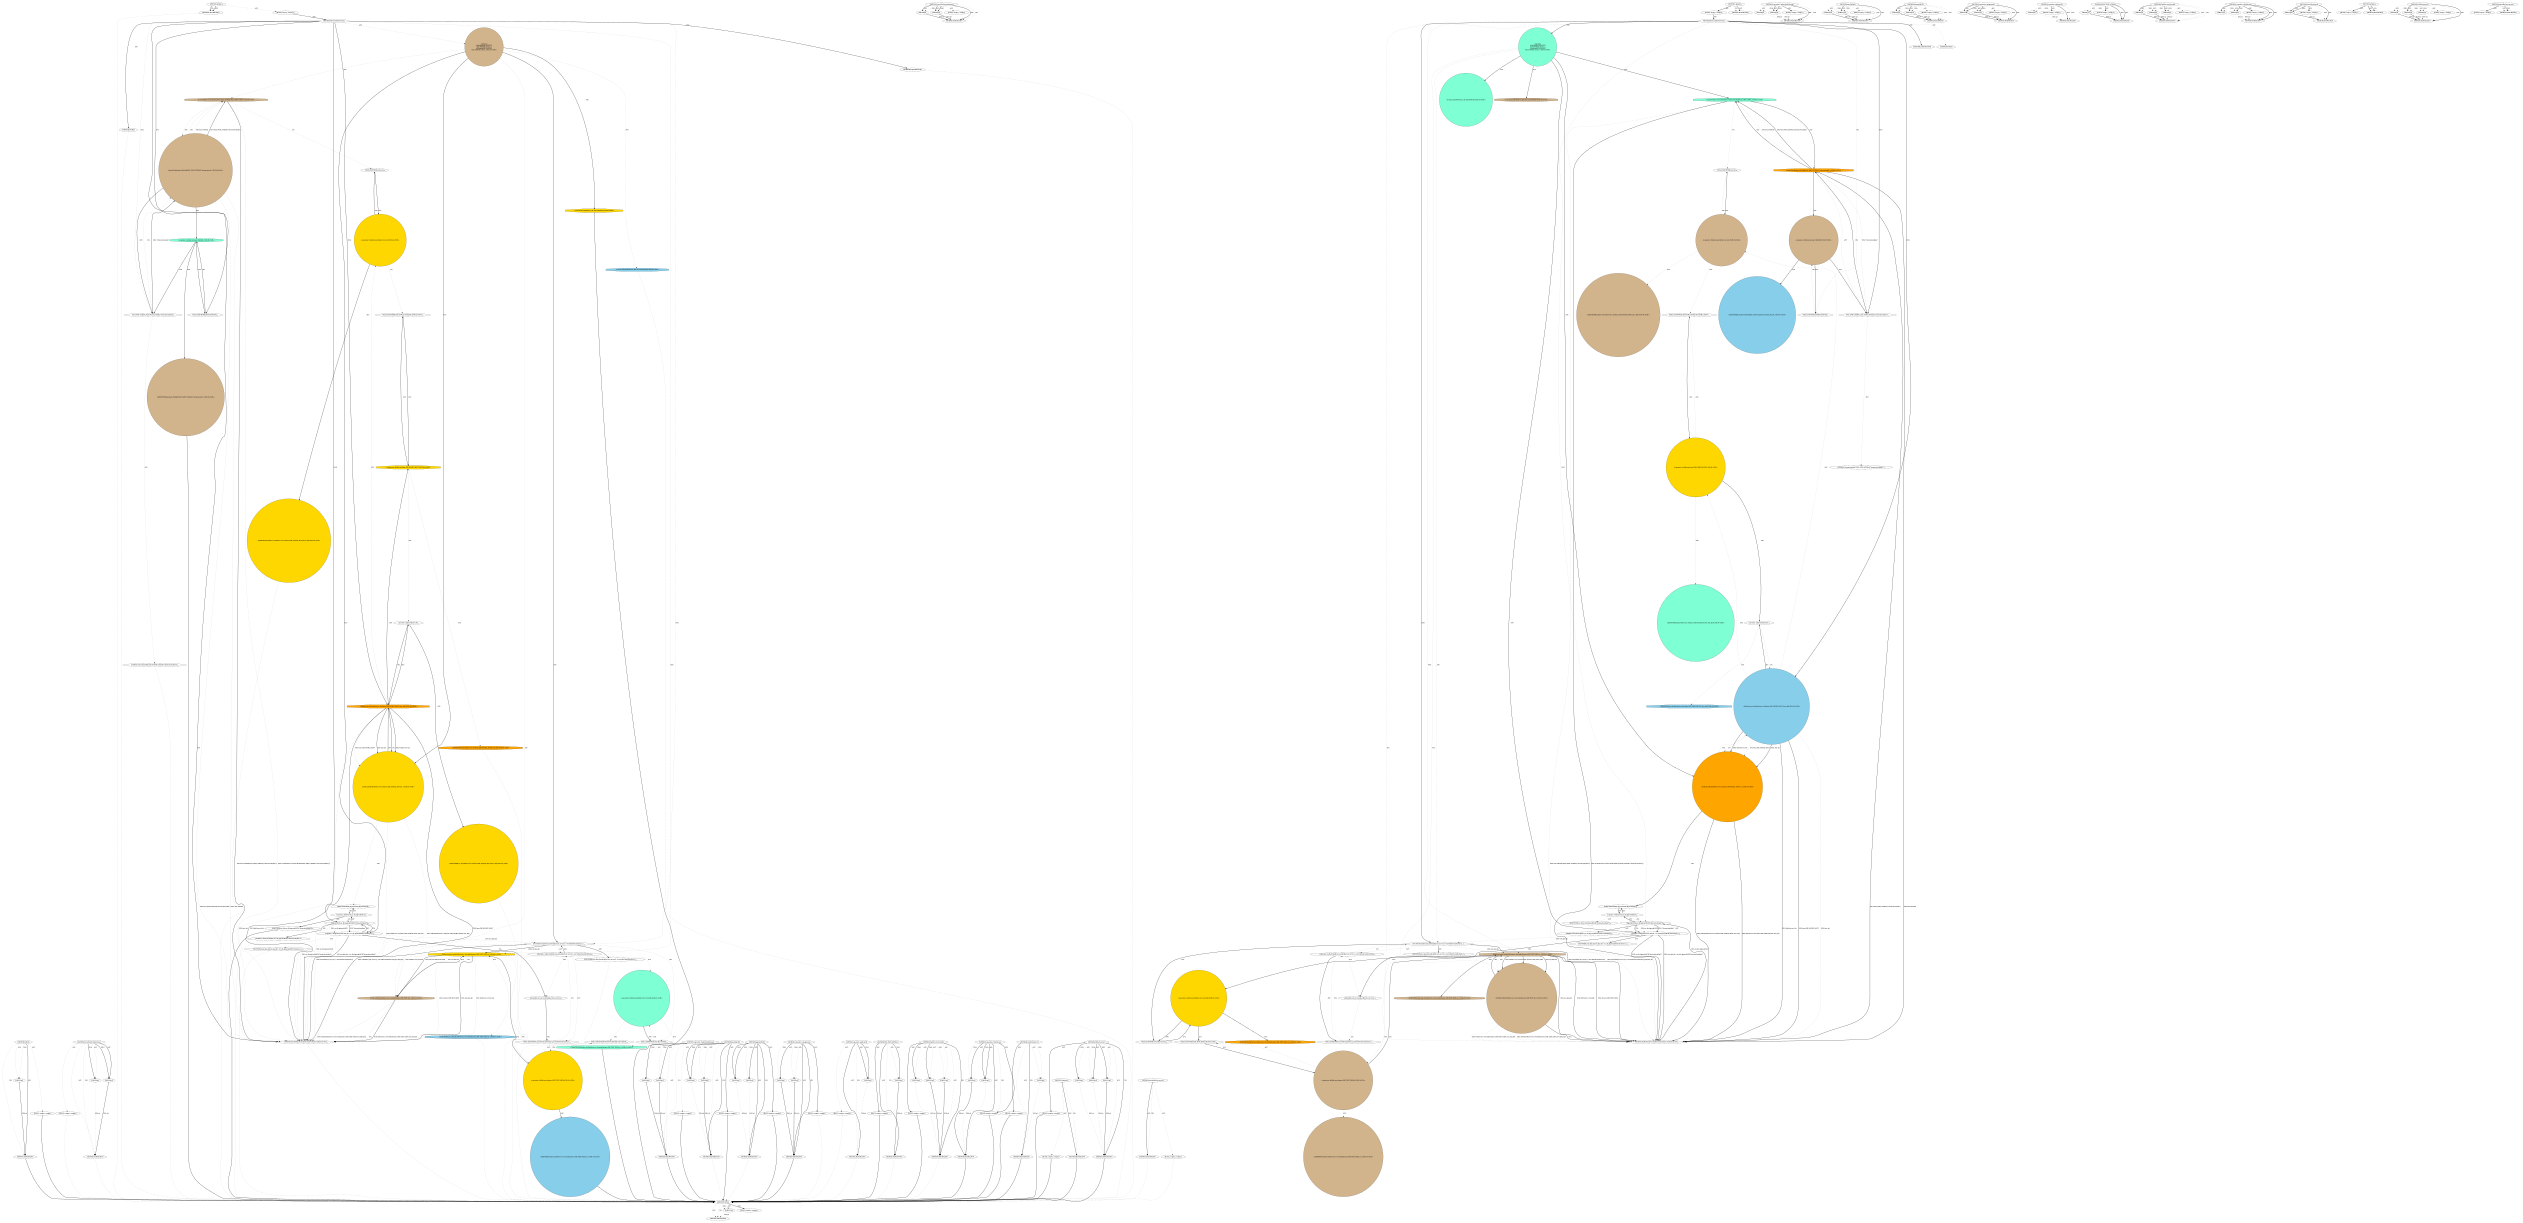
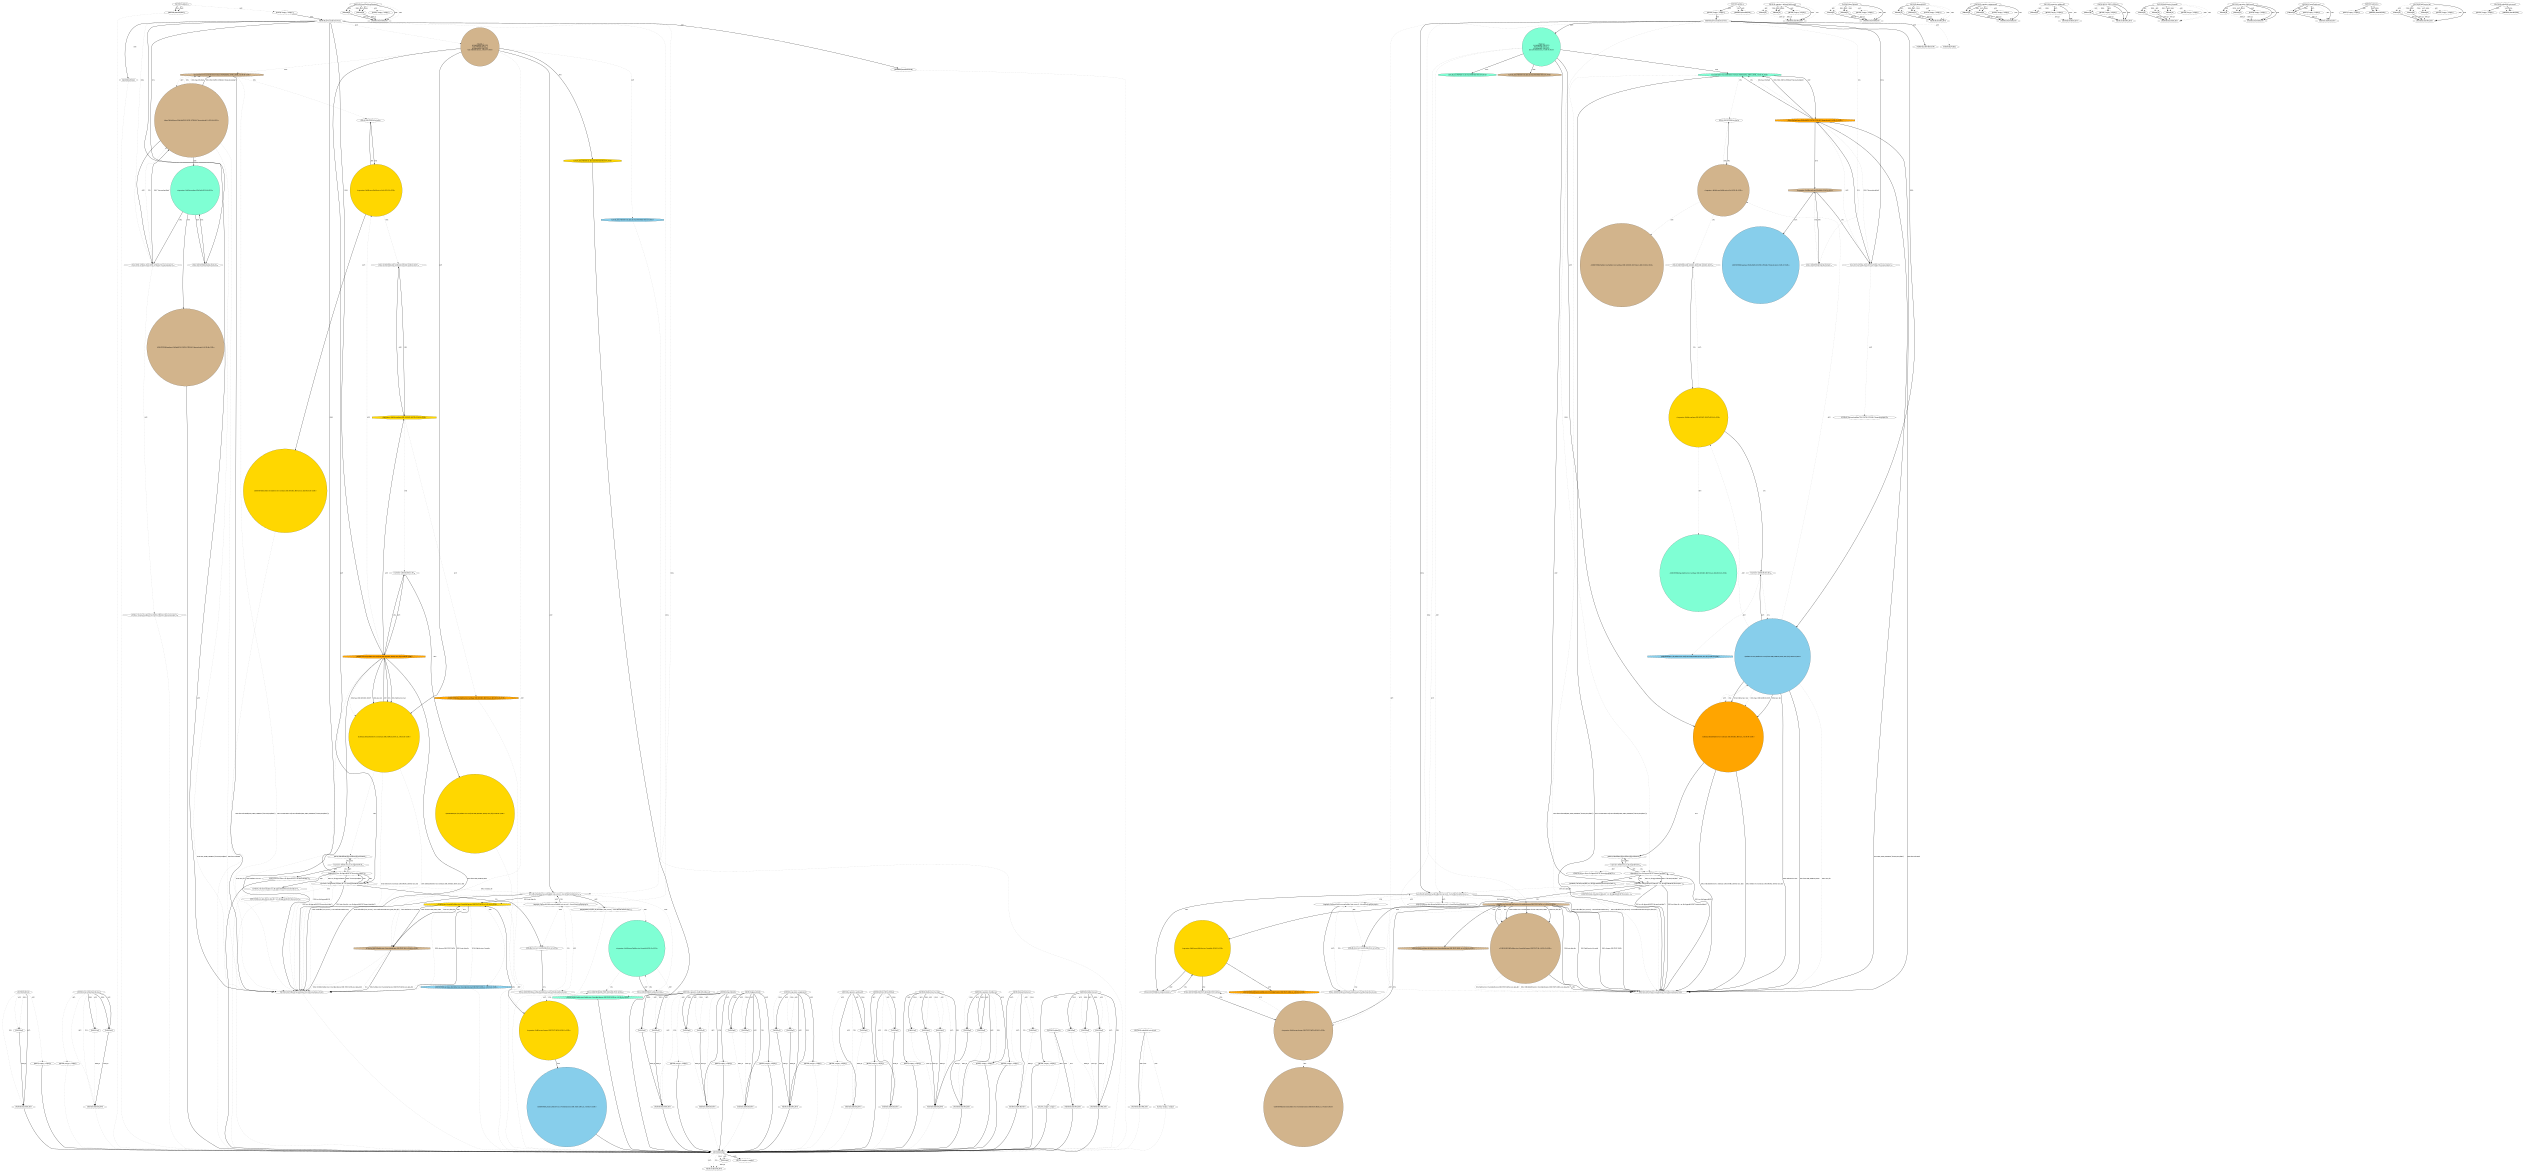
(1466, 100) -> (1467, 75)
(196, 240) -> (195, 190)
(1814, 240) -> (1815, 190)
